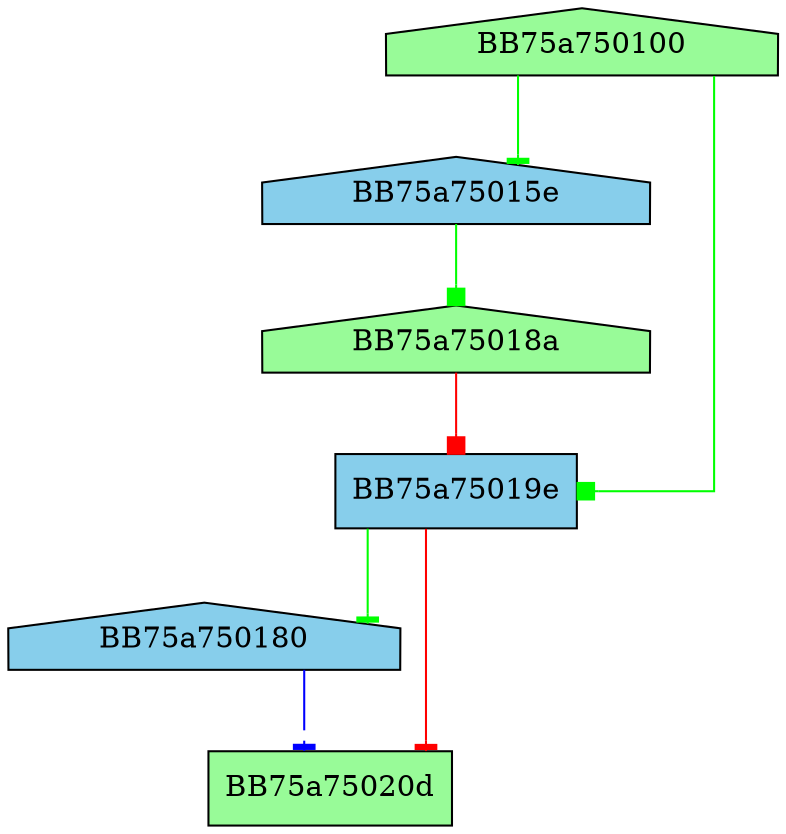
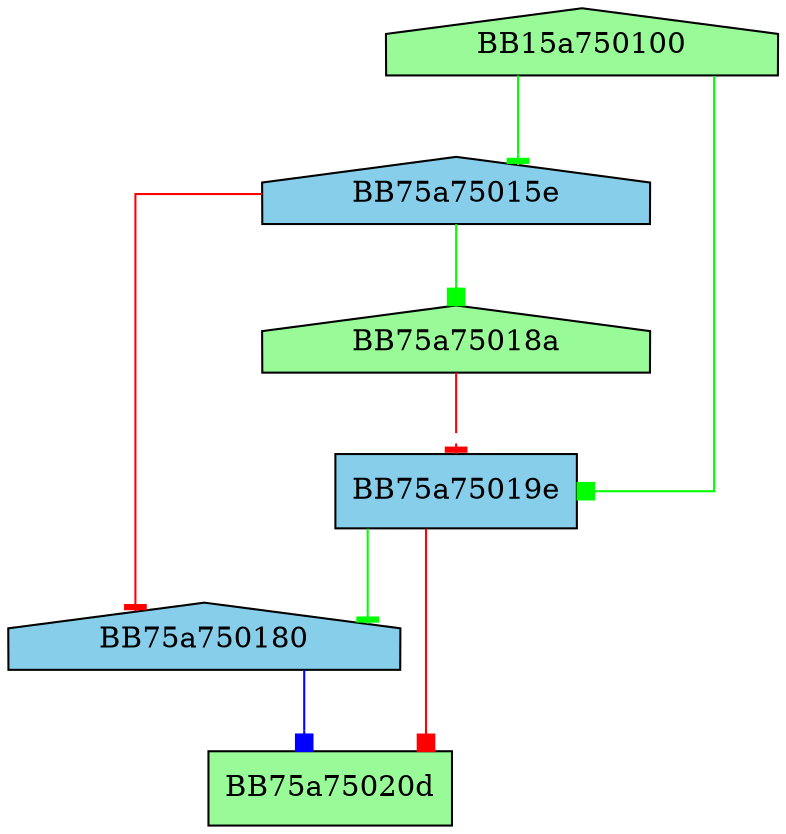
(582, 45) -> (582, 45)
none -> (135, 334)
(456, 403) -> (456, 403)
(426, 635) -> (426, 635)
(304, 700) -> (304, 700)
